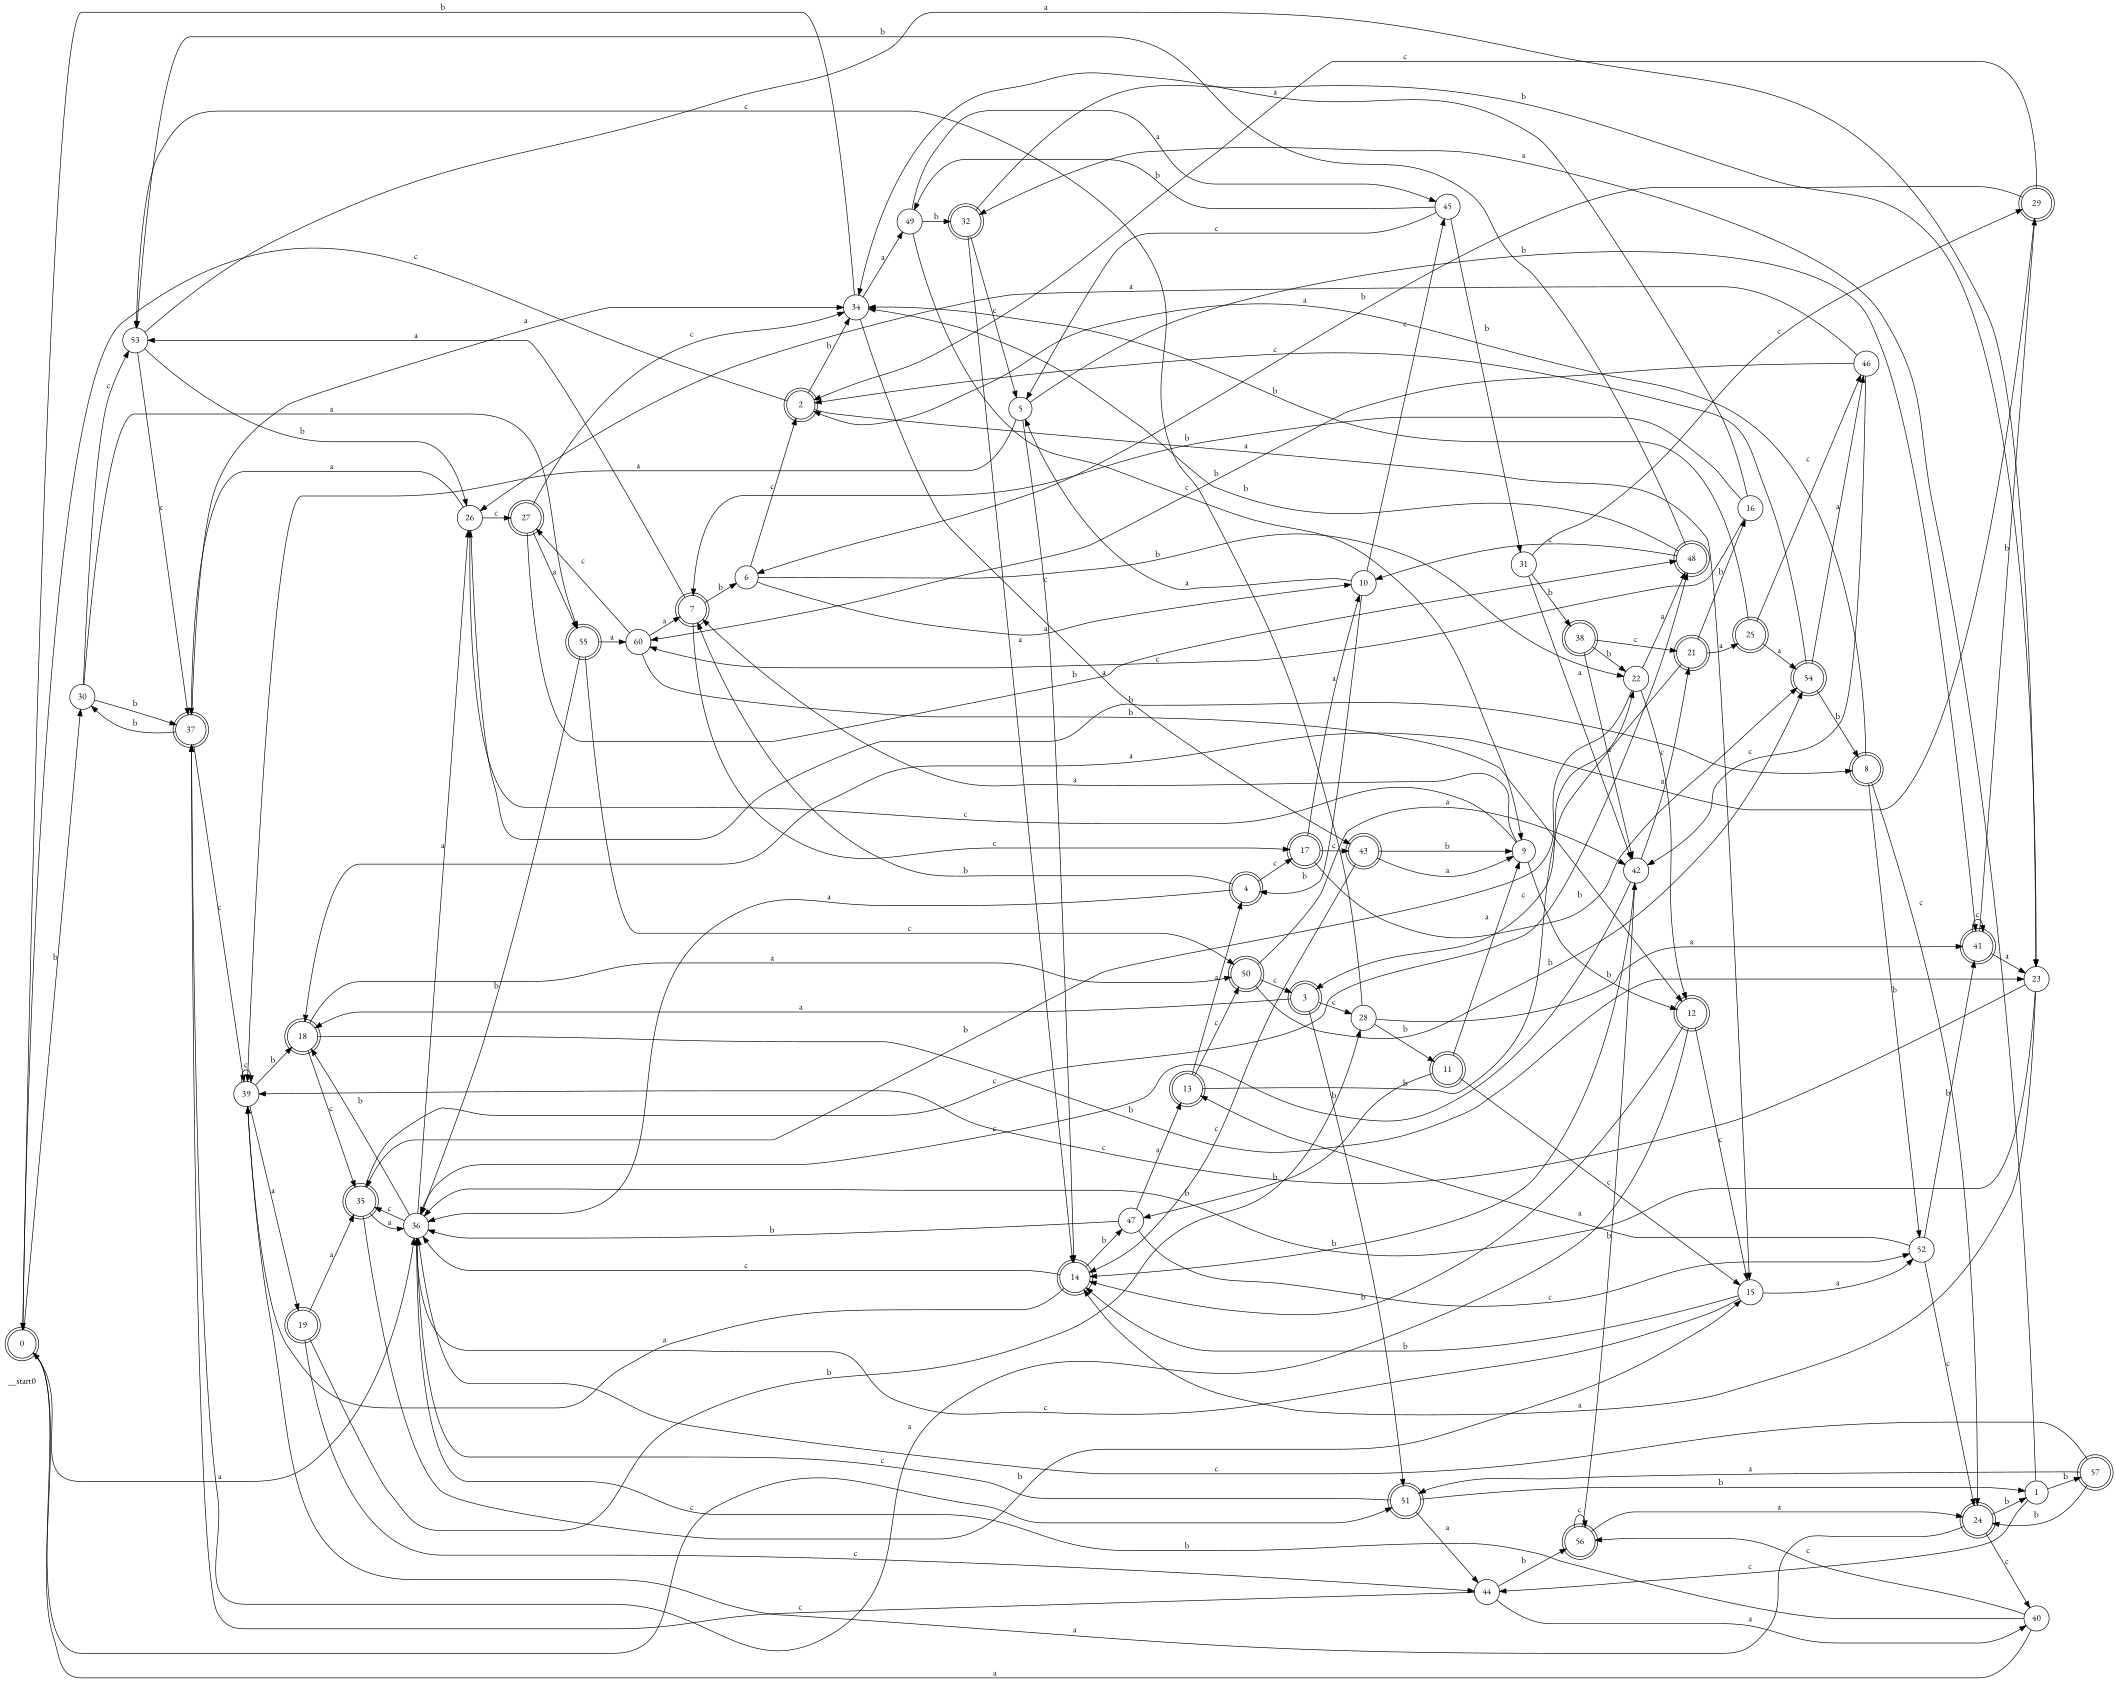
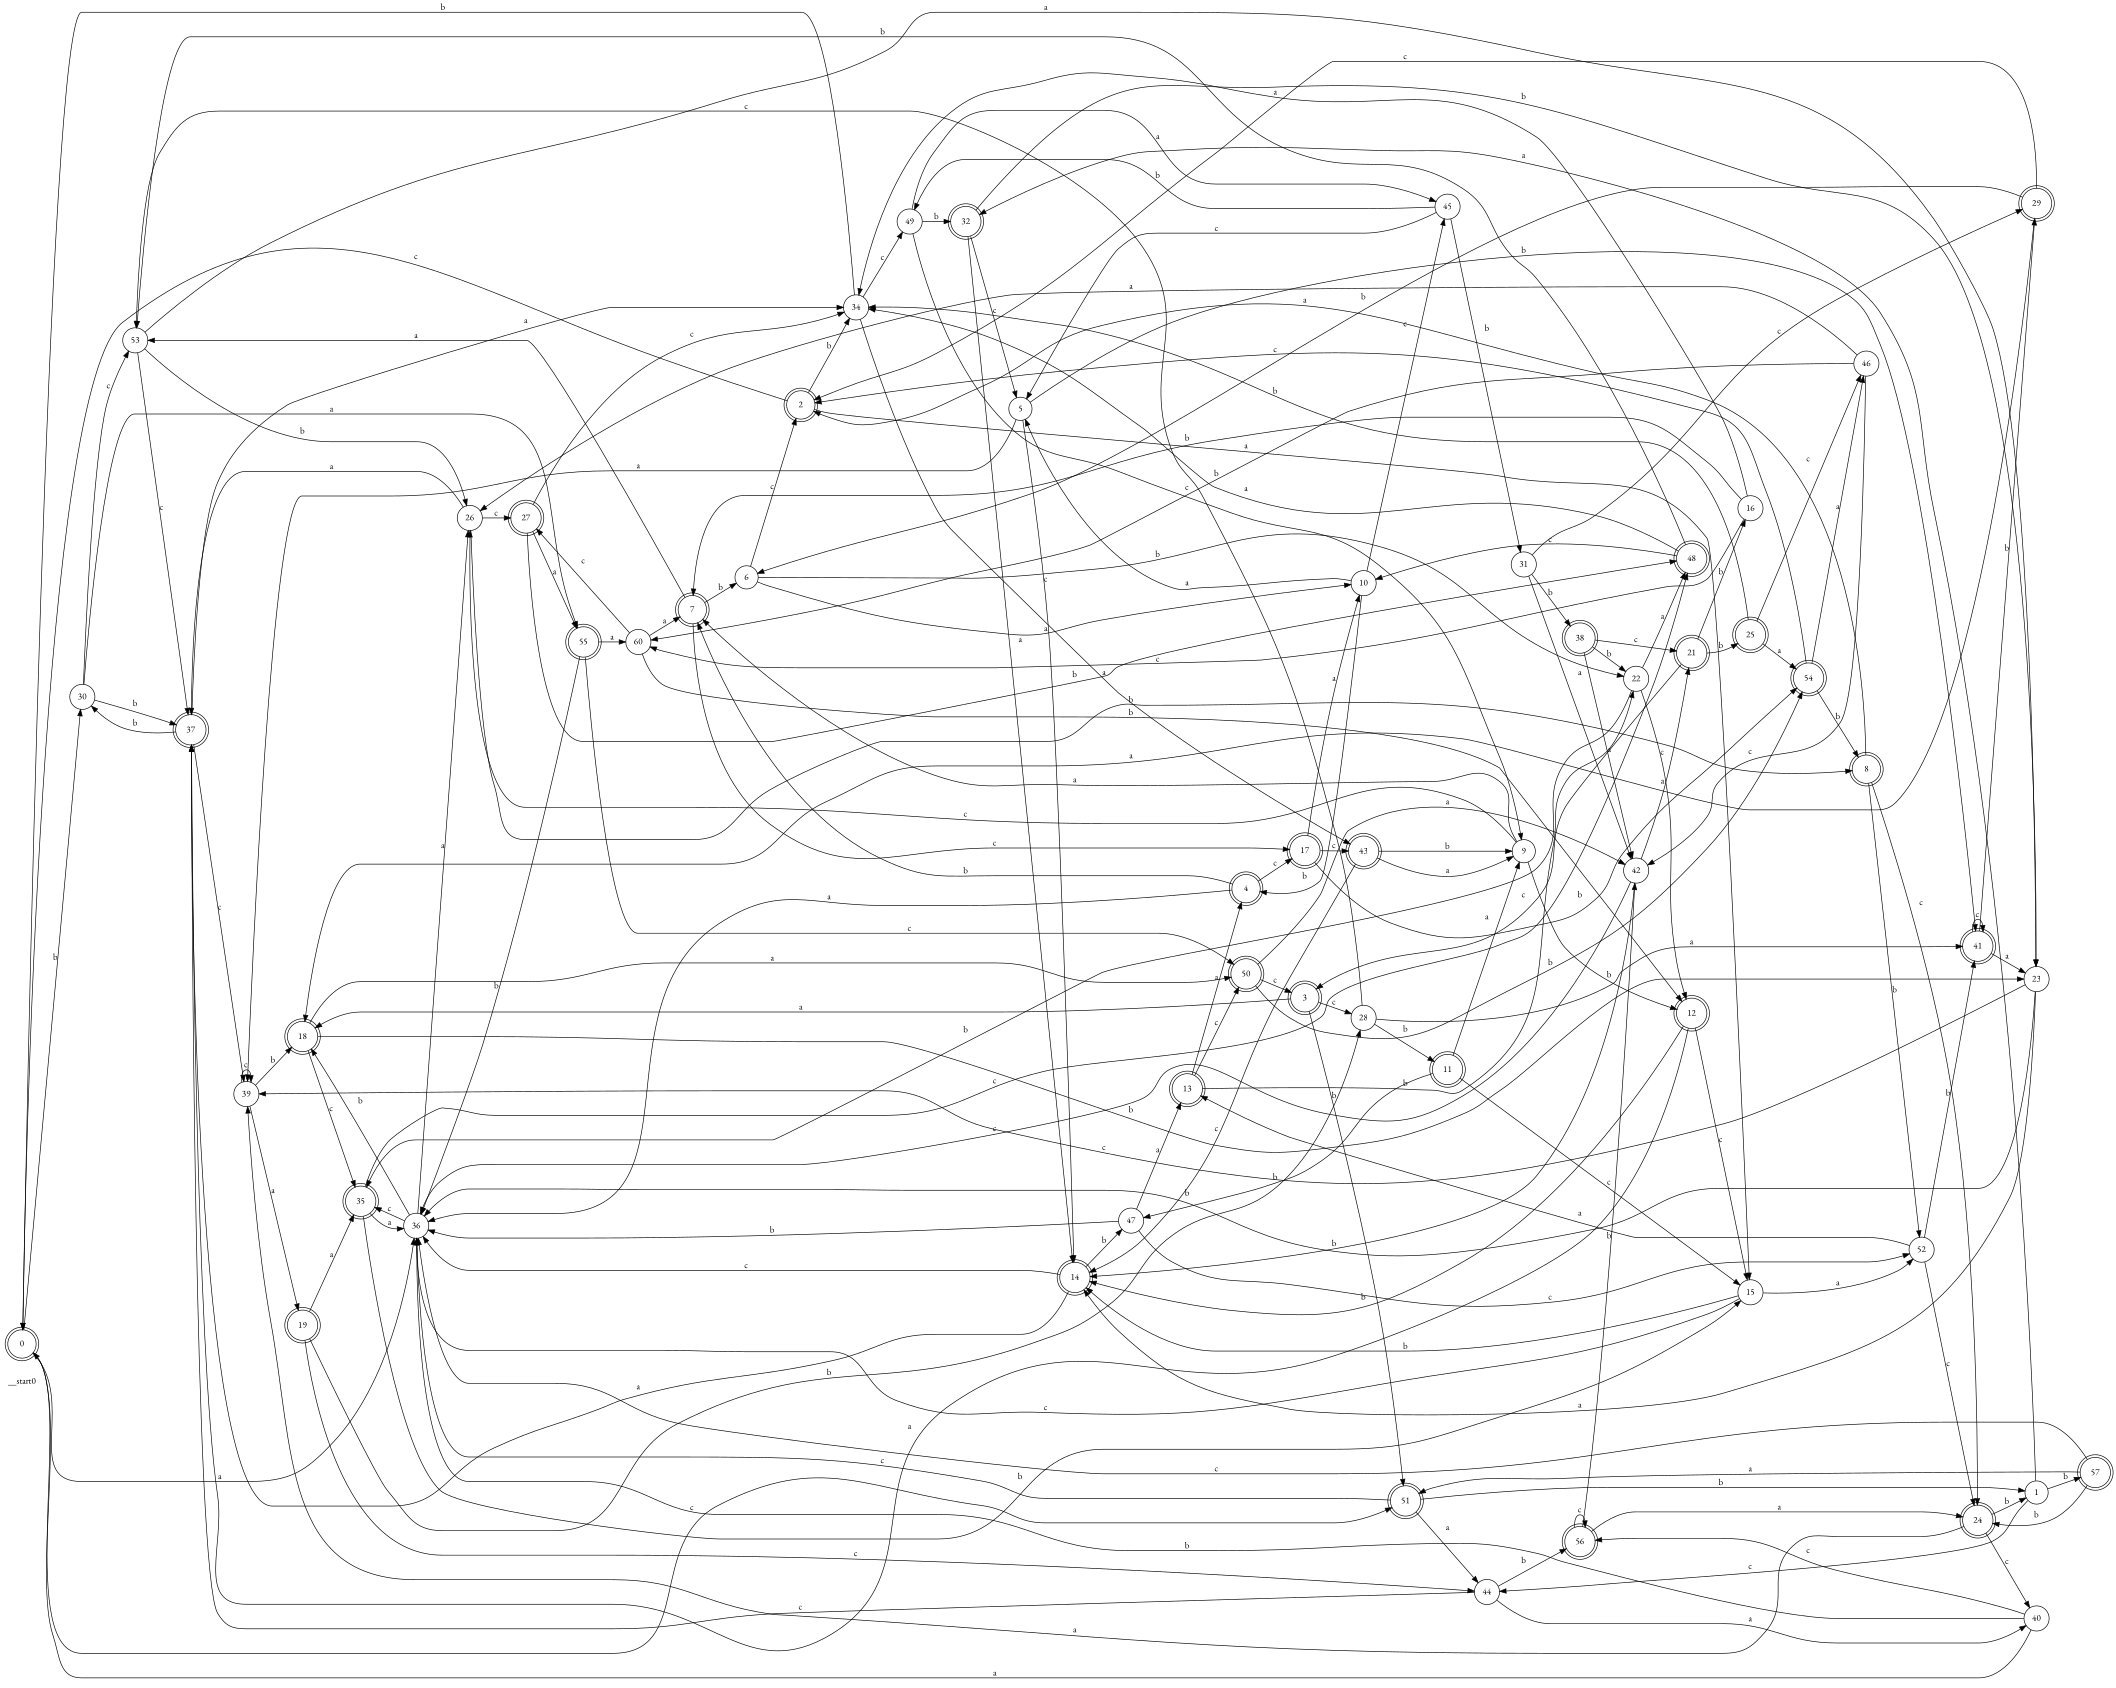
(883, 257) -> (883, 257)
(1246, 489) -> (1246, 489)
(1721, 646) -> (1721, 646)
(559, 1408) -> (313, 1506)
